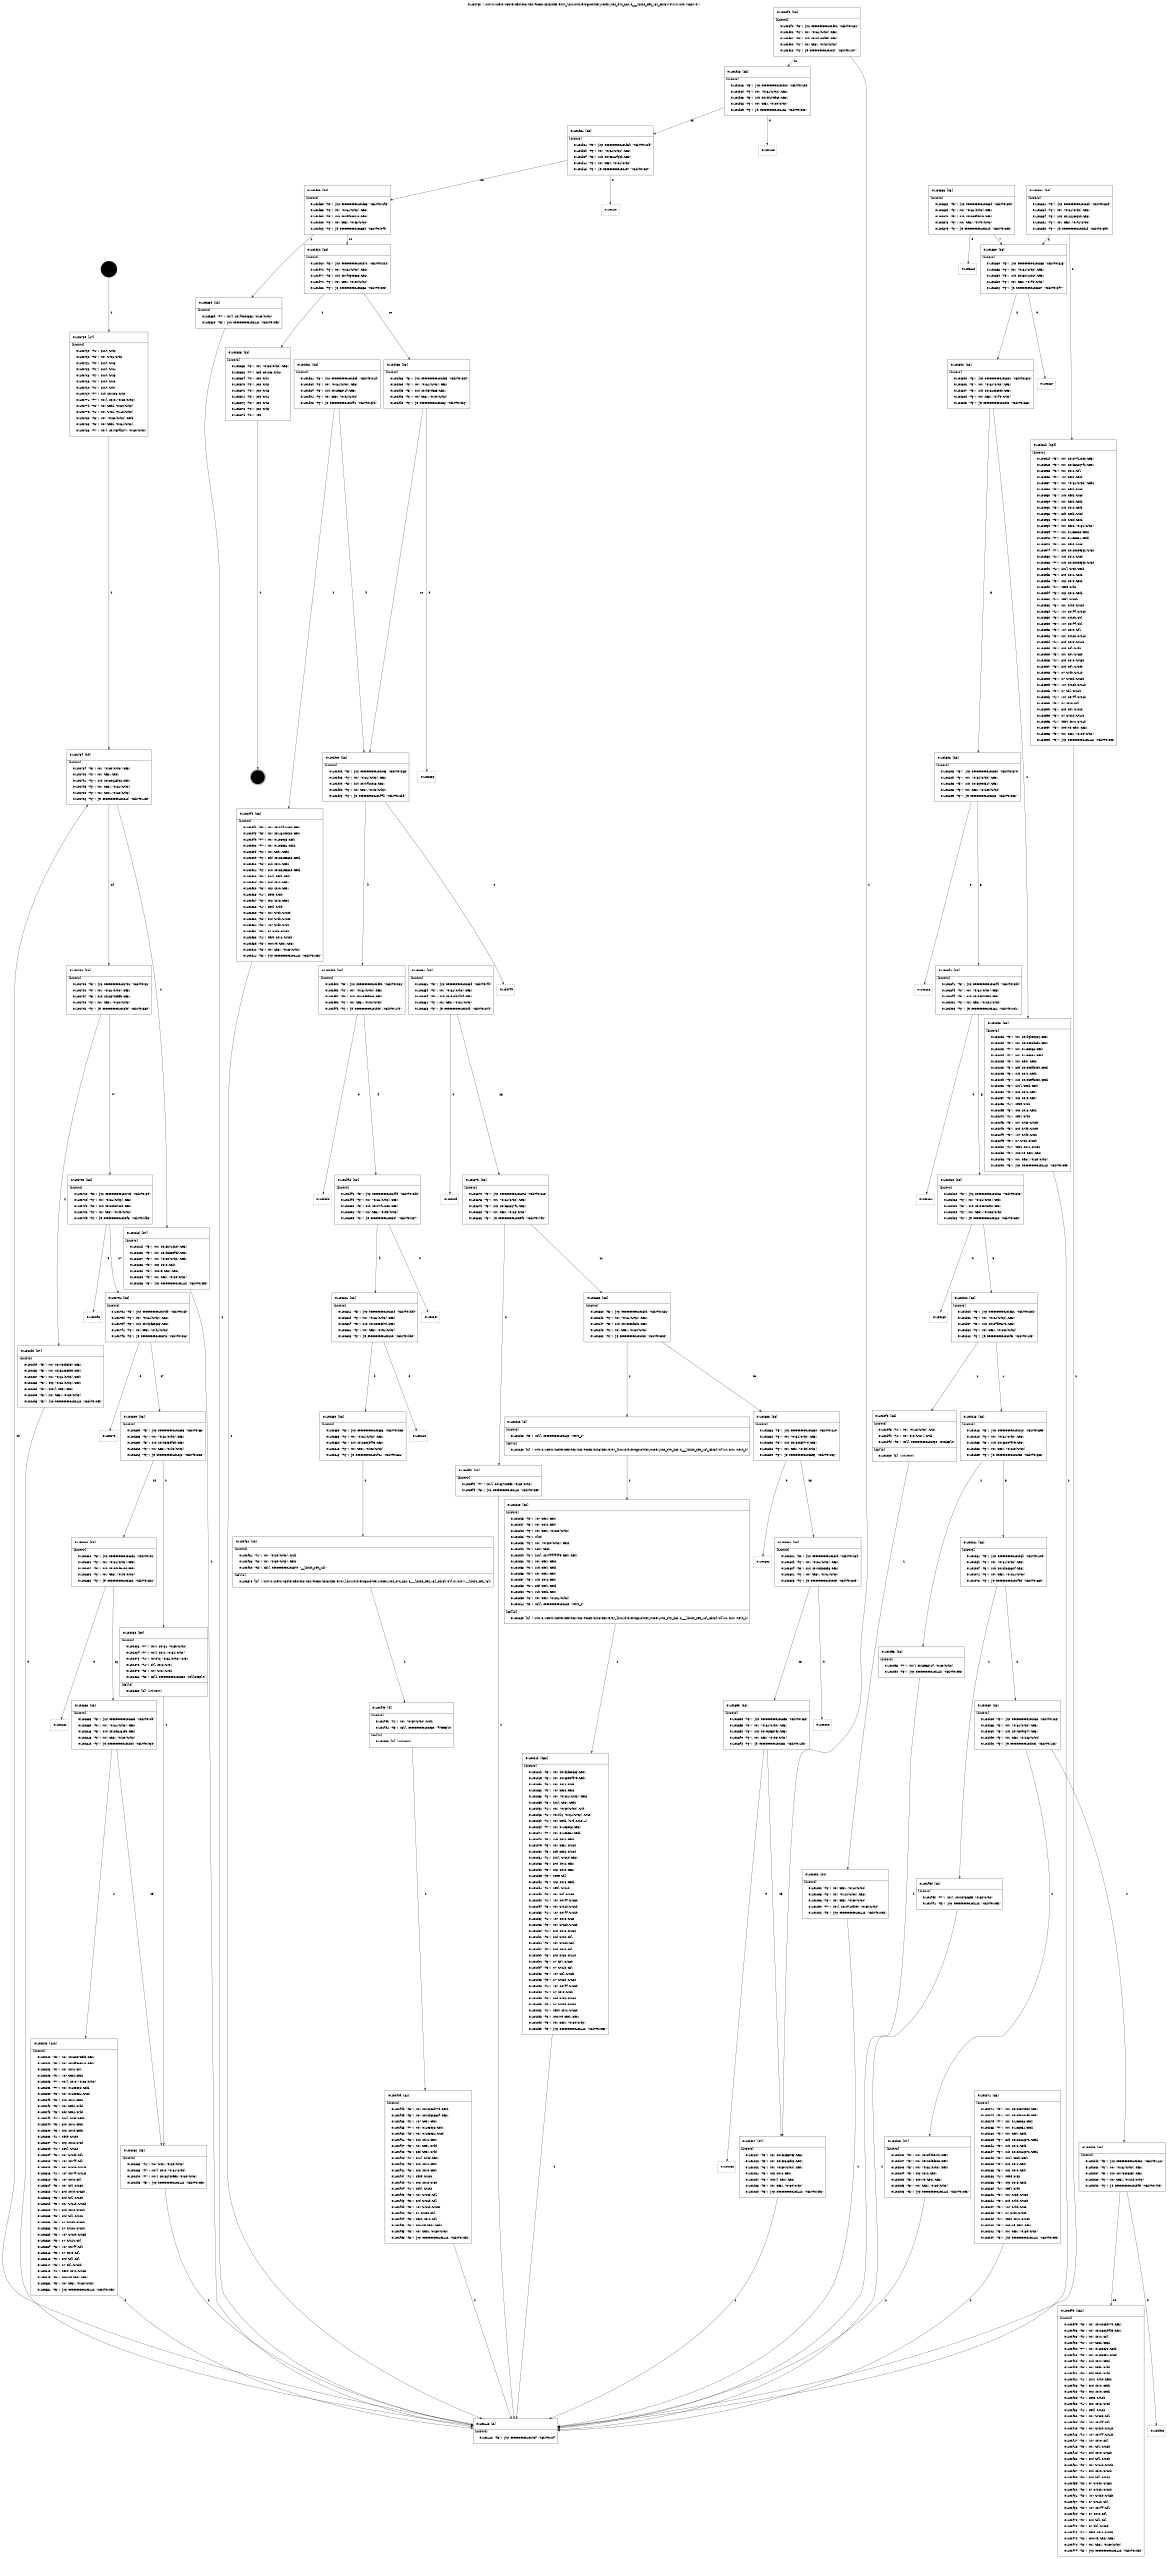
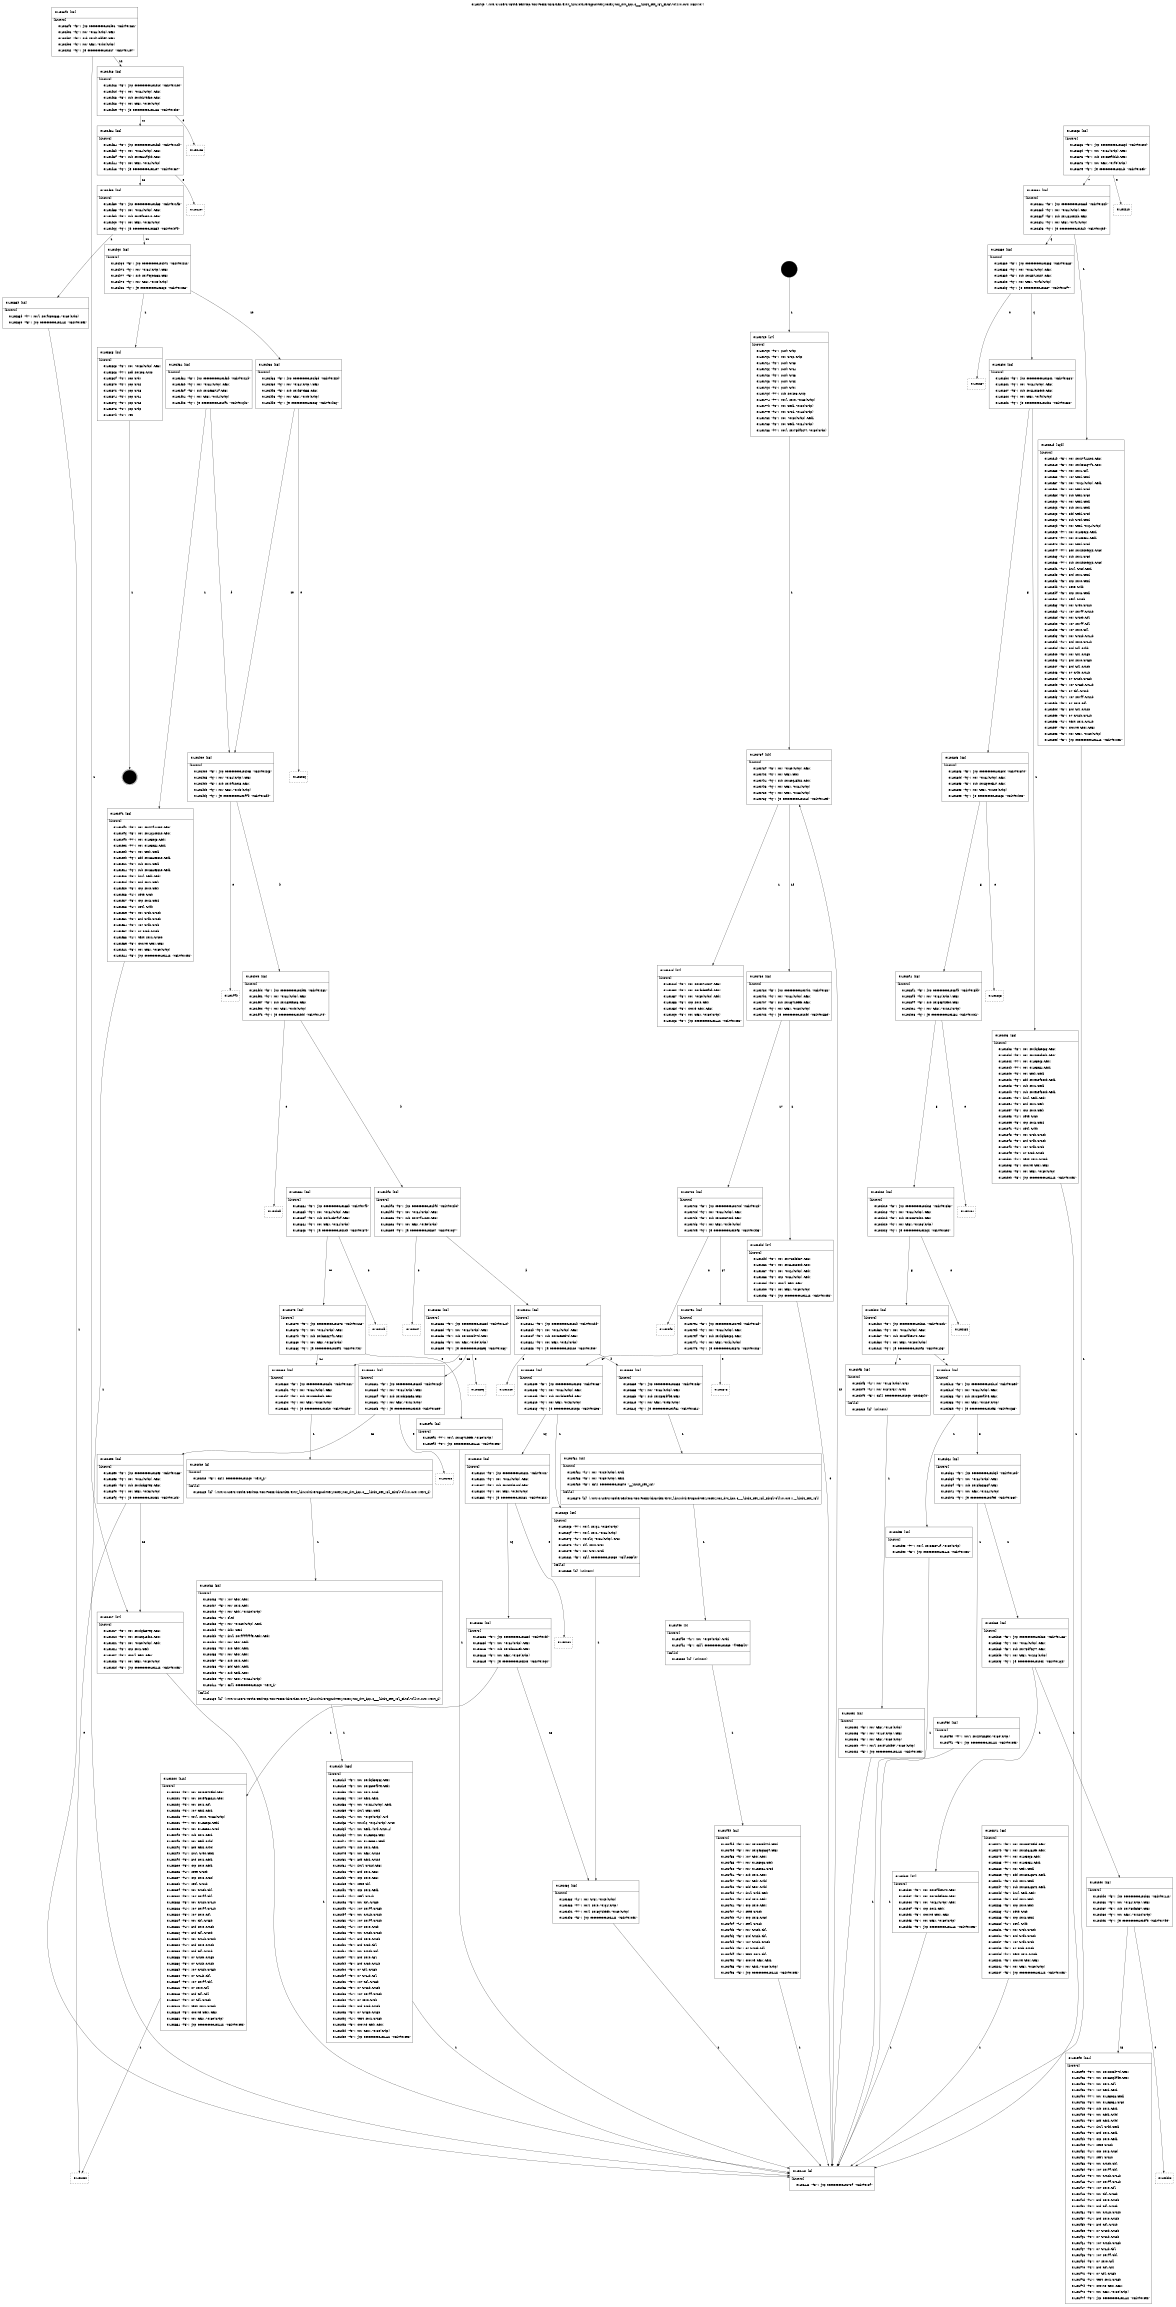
(997, 239) -> (1087, 179)
(119, 1258) -> (723, 1271)
(711, 1376) -> (409, 1364)
(212, 1940) -> none
(283, 2389) -> (122, 2085)
